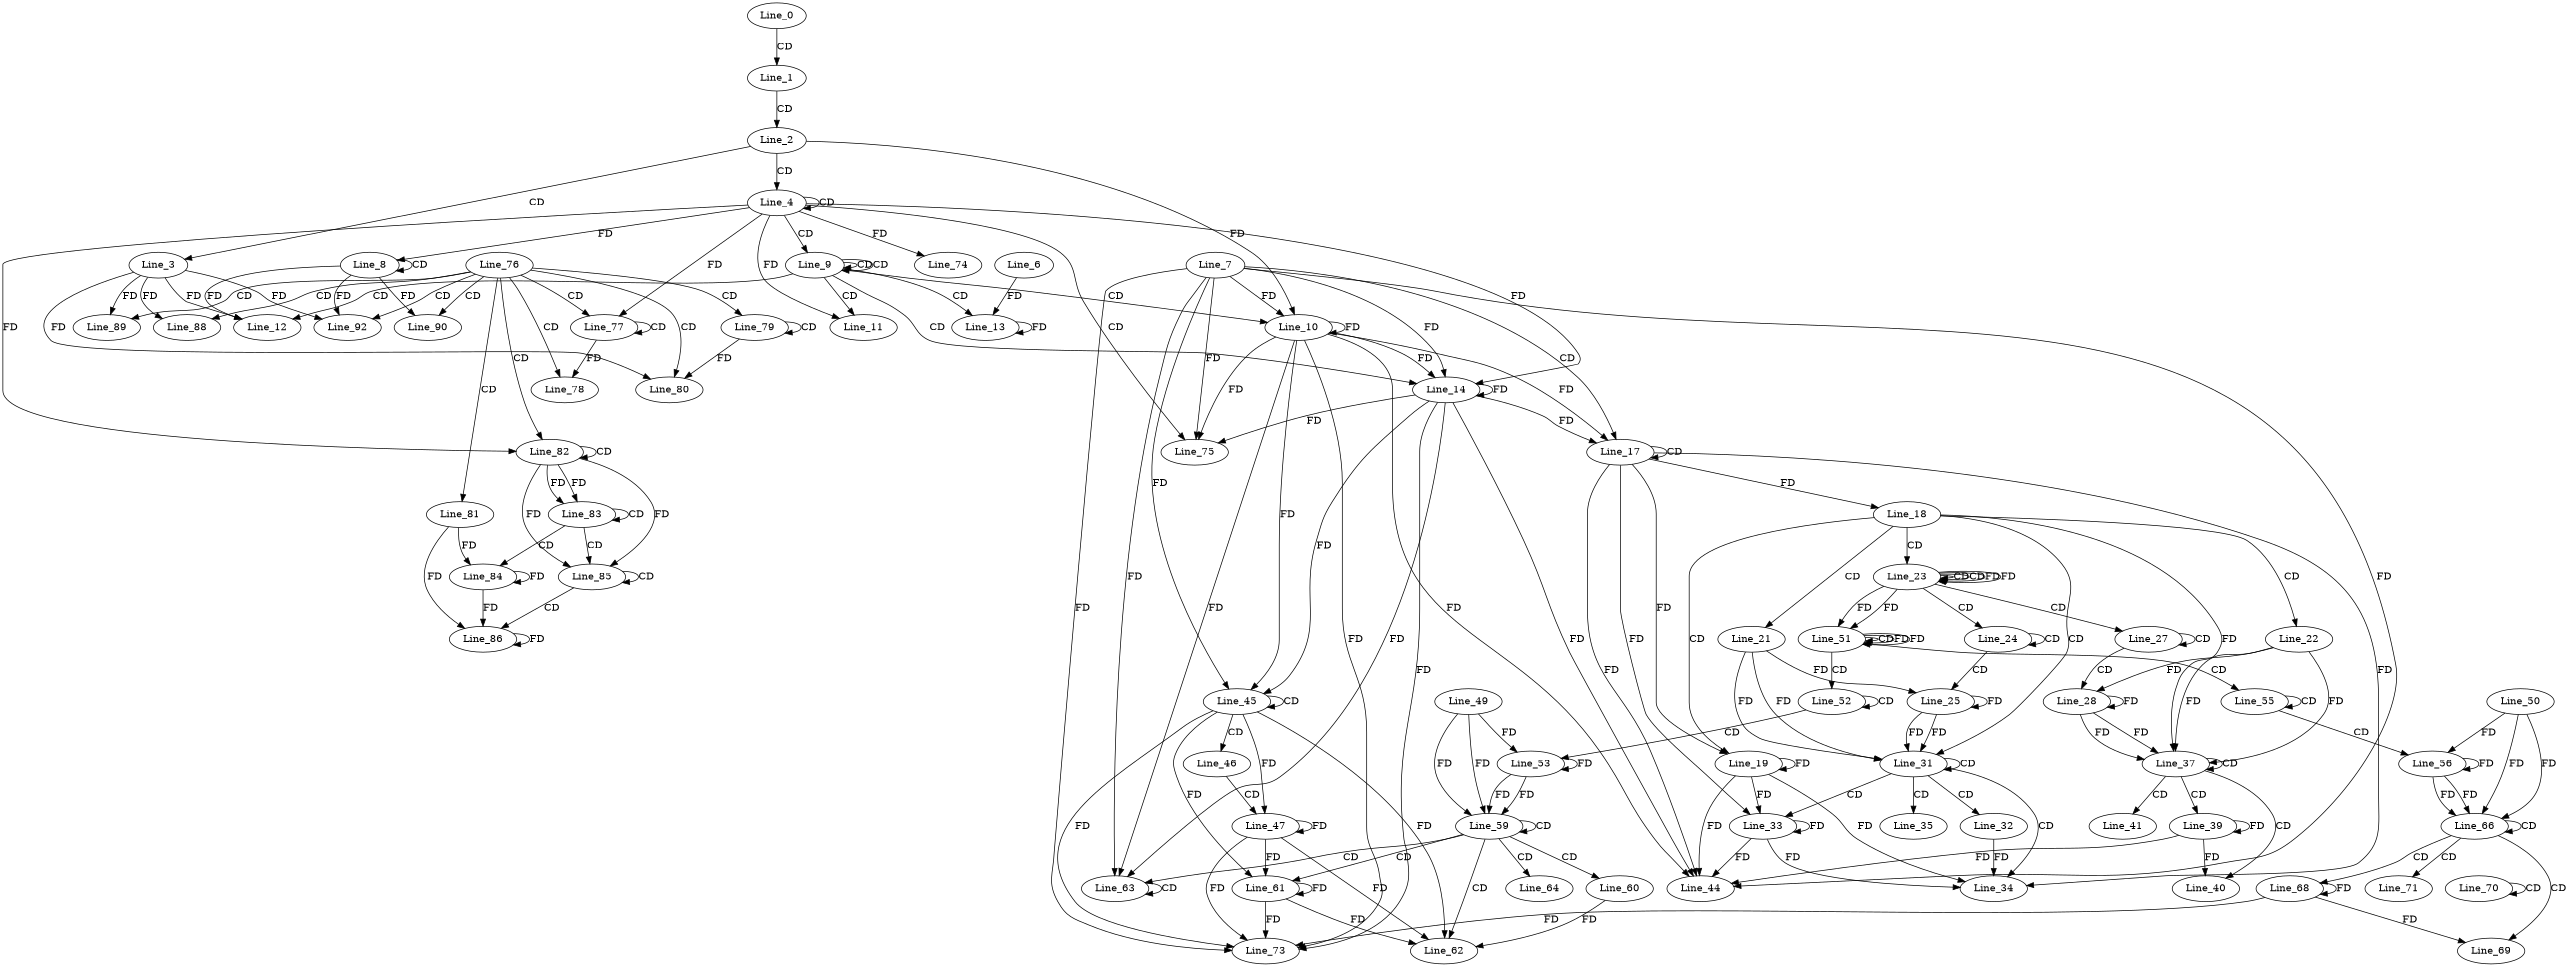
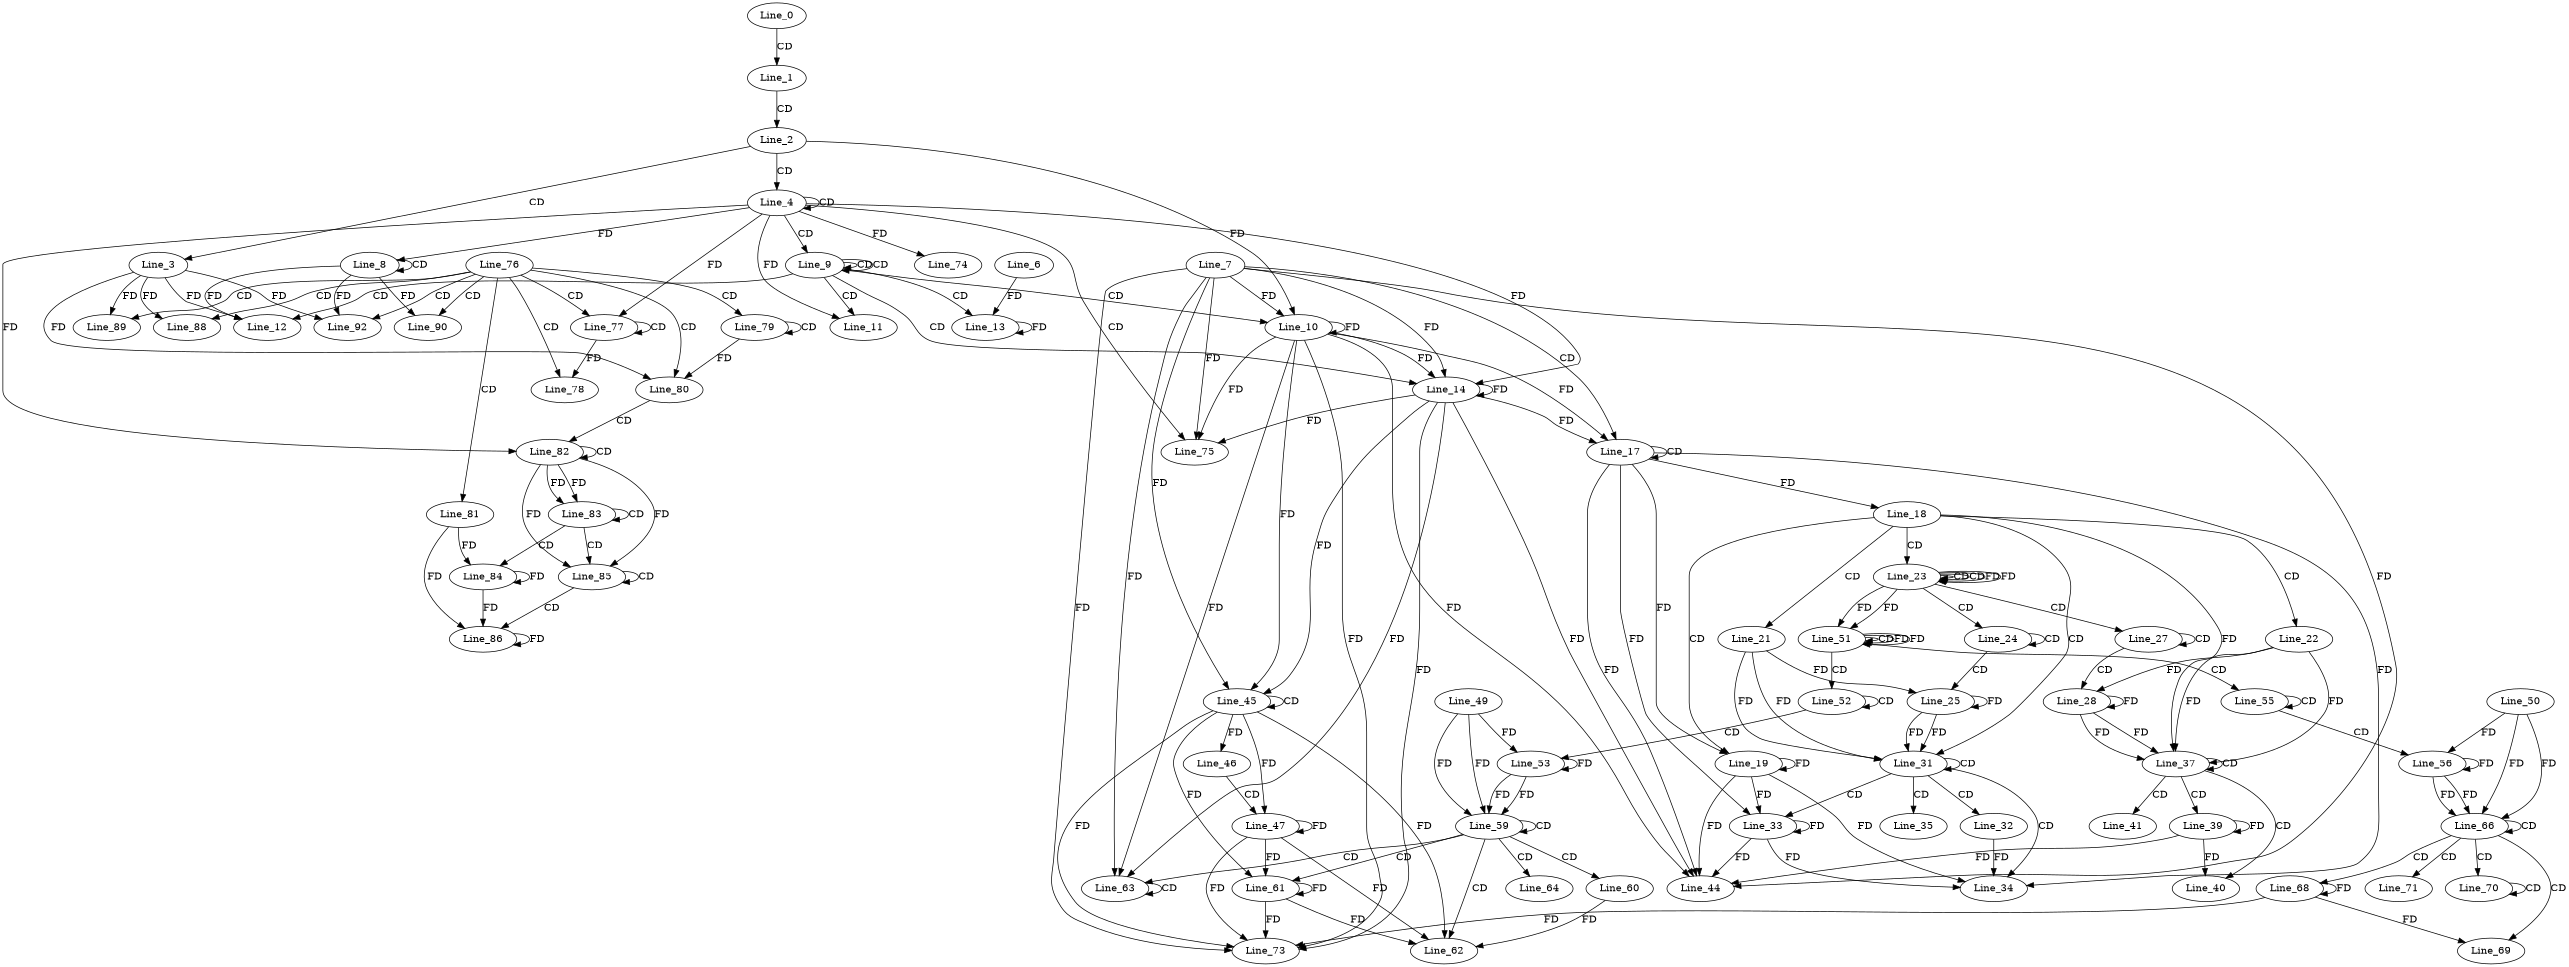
(513, 358) -> (613, 419)
(1236, 733) -> (1236, 733)
none -> (2477, 854)
